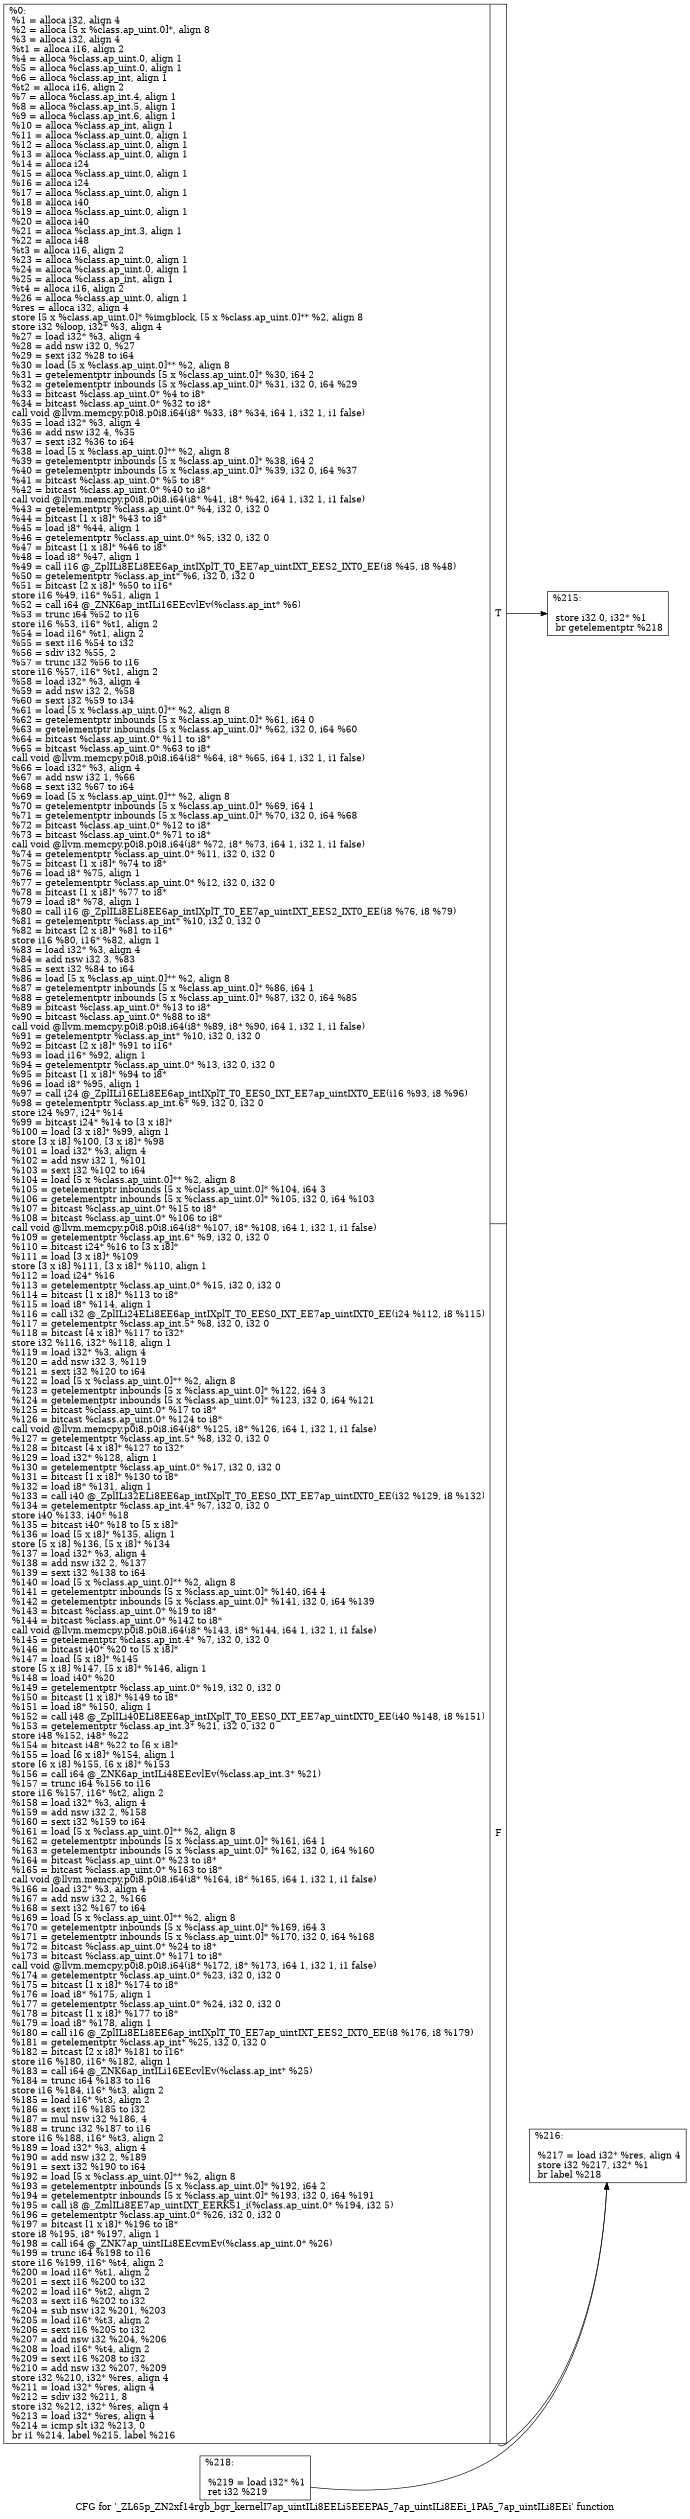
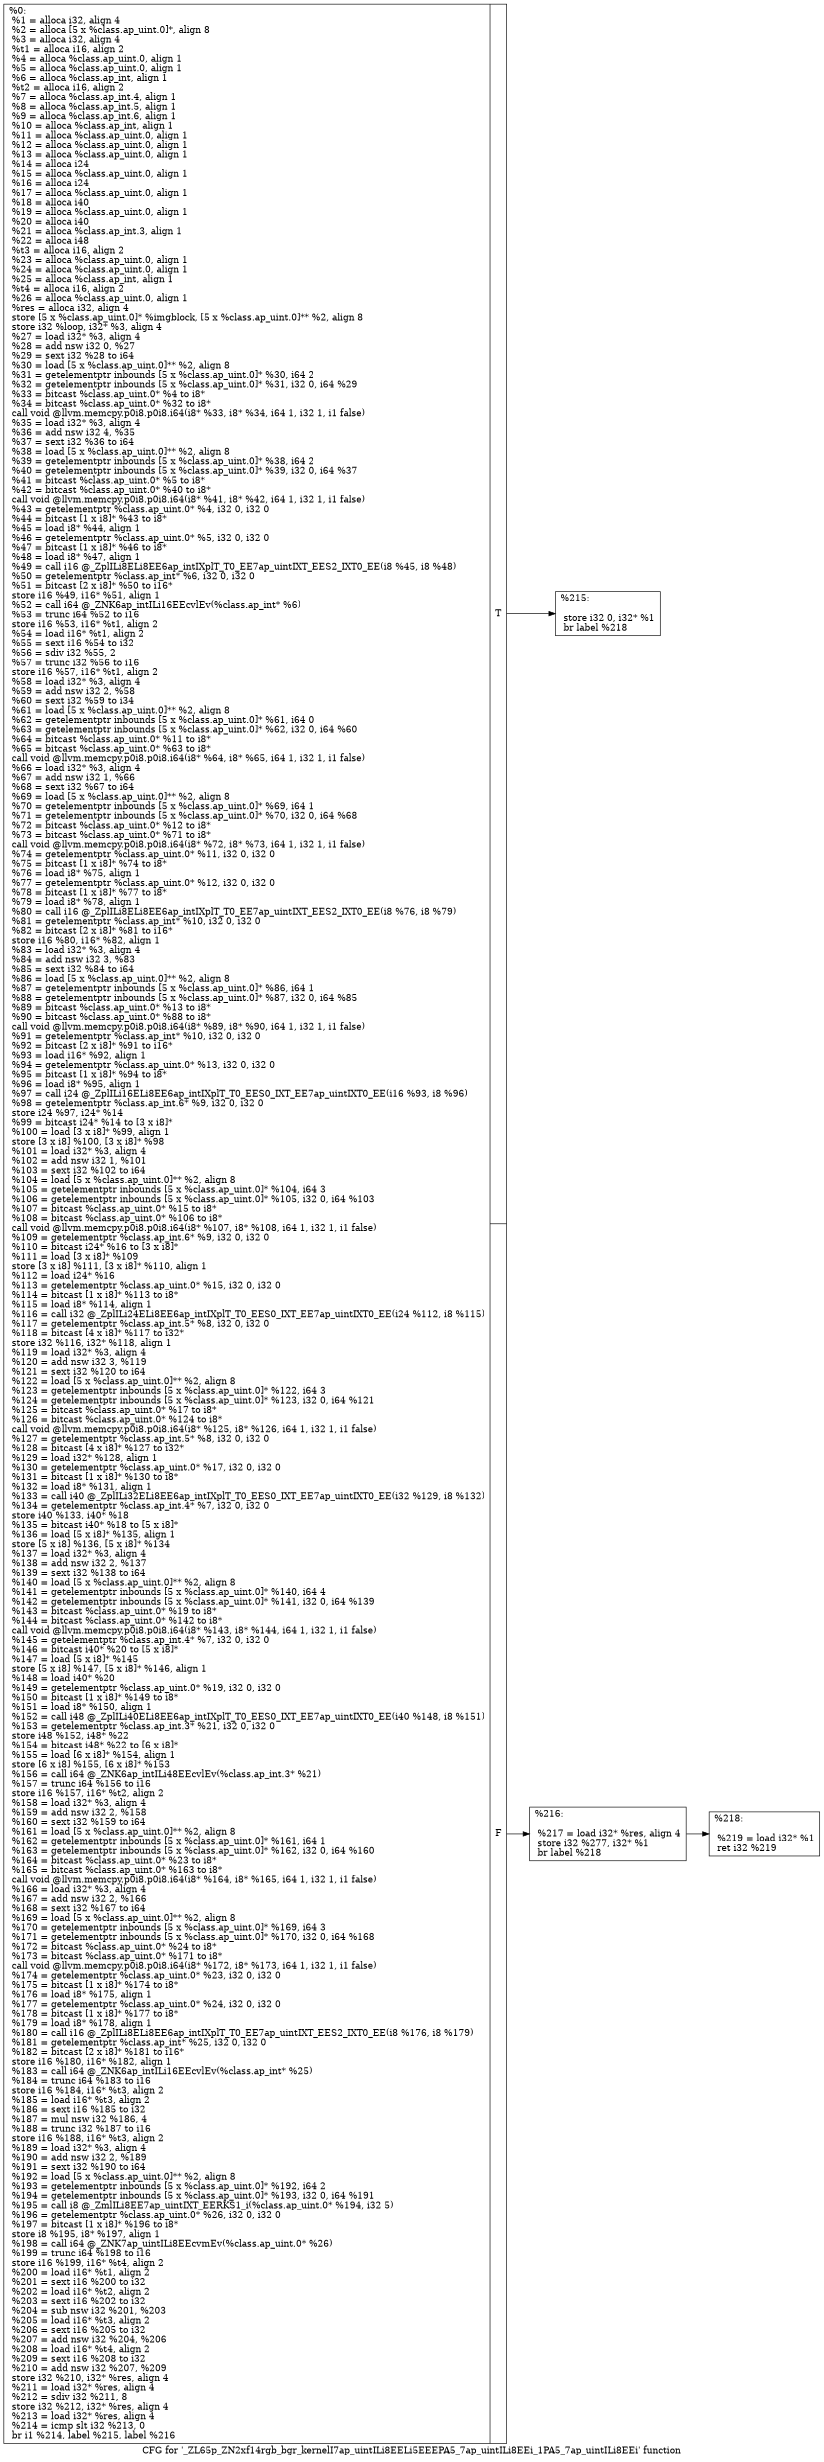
(608, 628) -> (594, 628)
(592, 2166) -> (592, 1844)
(518, 2438) -> (695, 1834)
